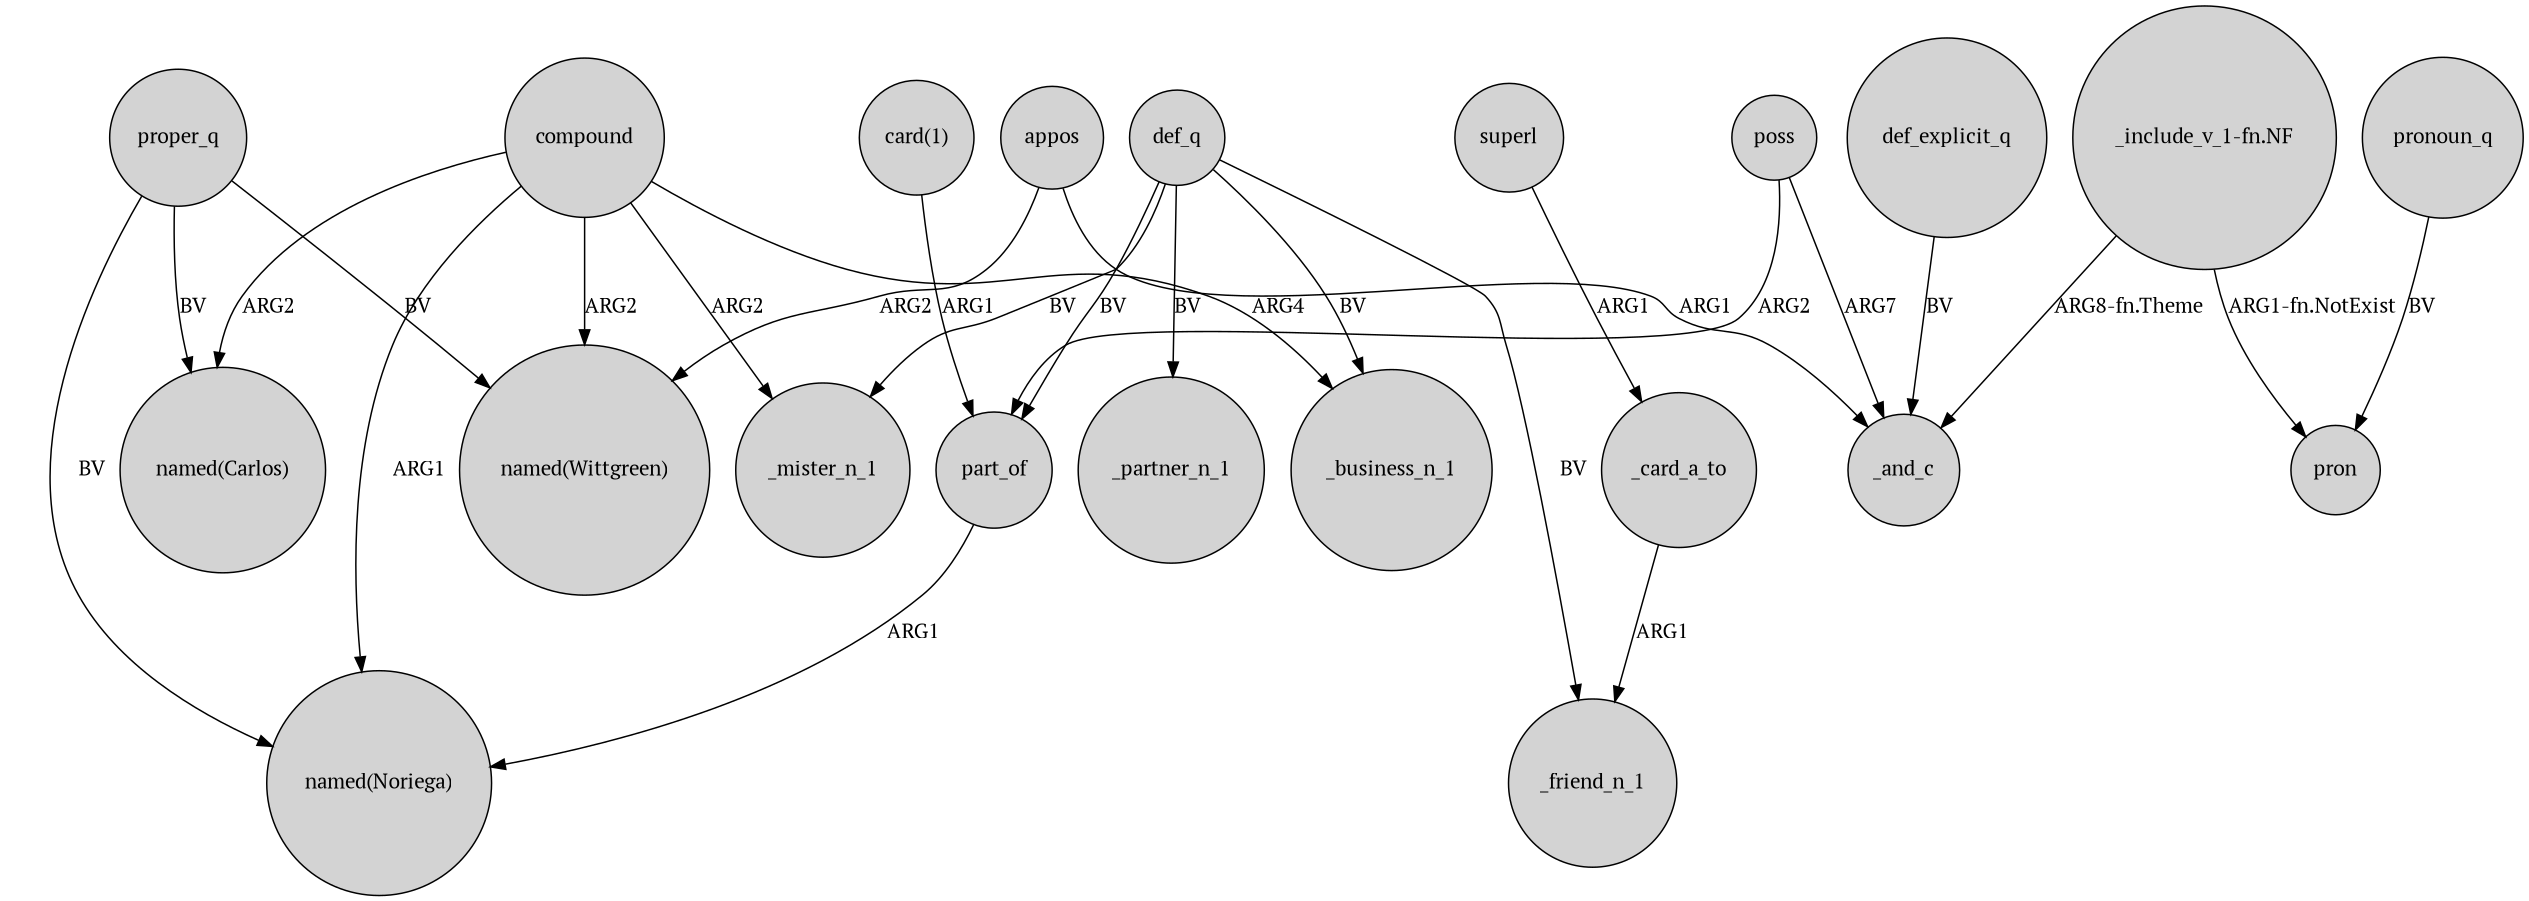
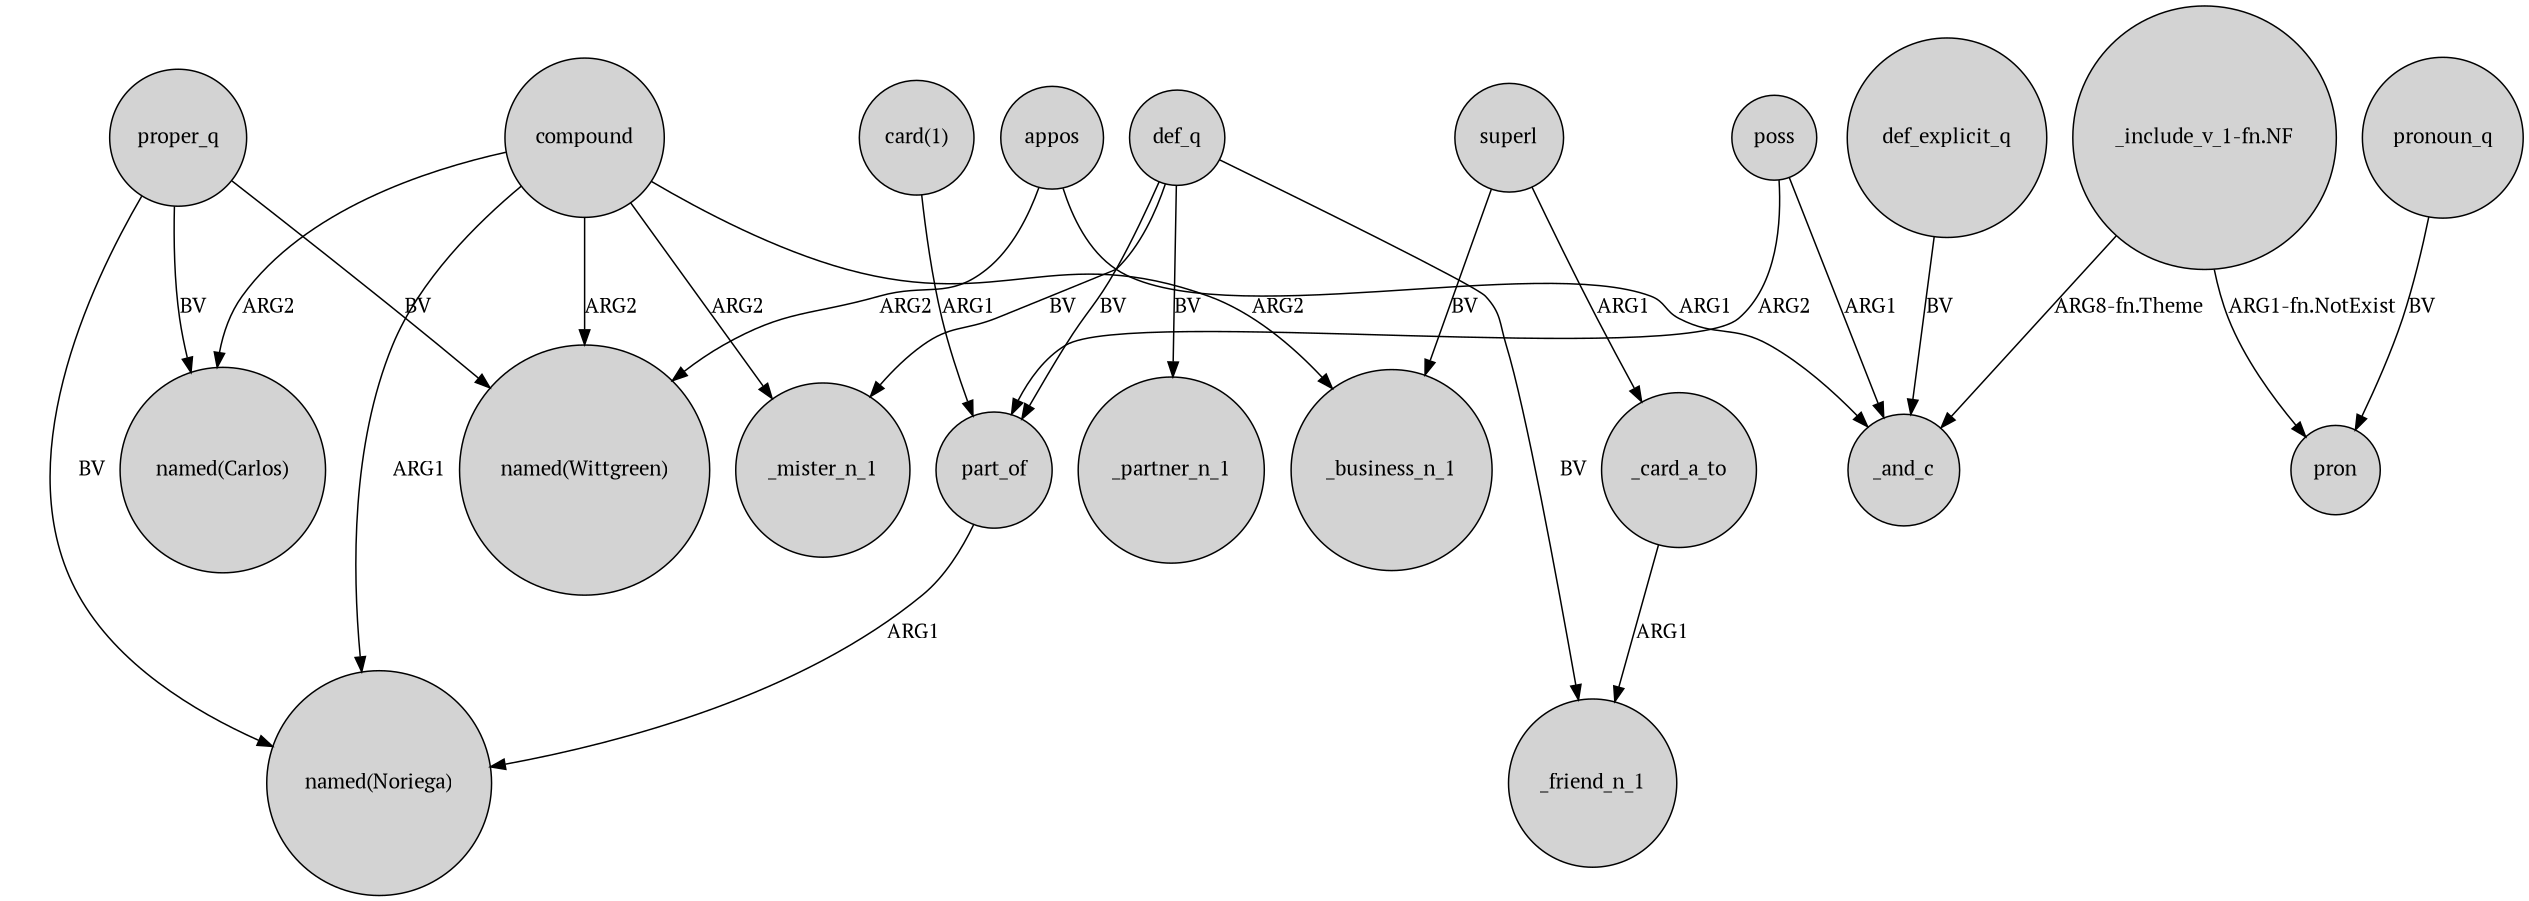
(1297, 256) -> (1462, 271)
(1278, 307) -> (1278, 307)
(1871, 307) -> (1871, 307)
